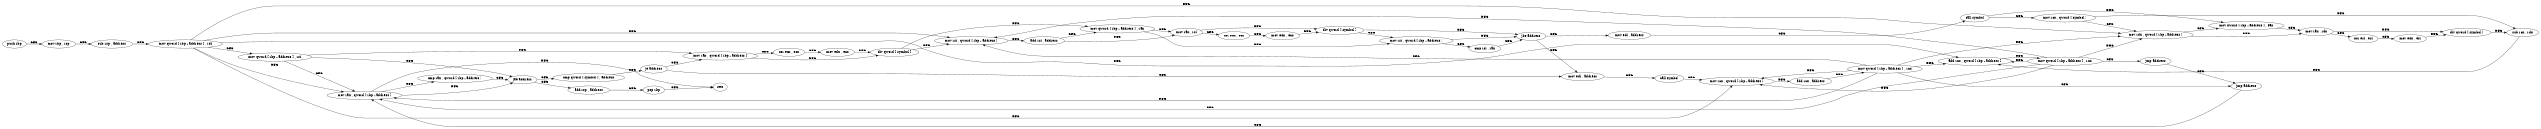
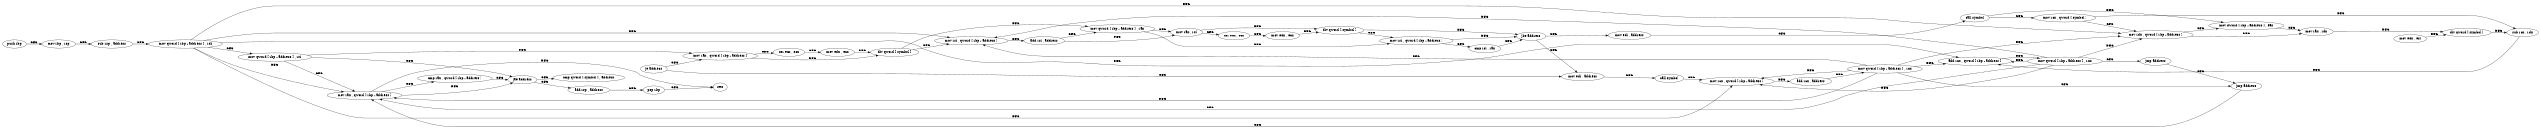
(2363, 39) -> none
(626, 73) -> none
